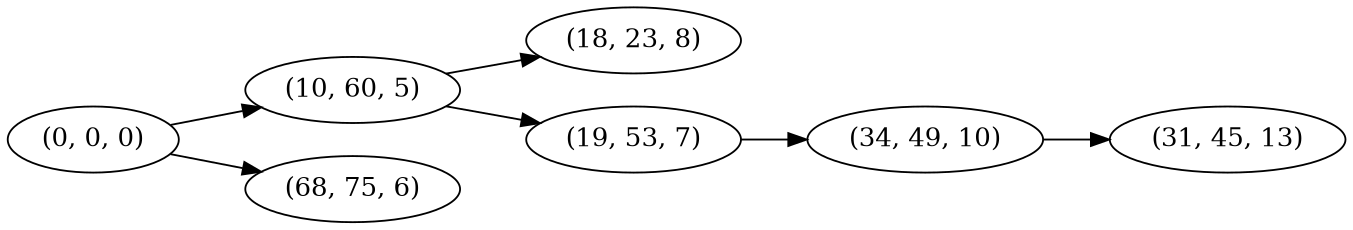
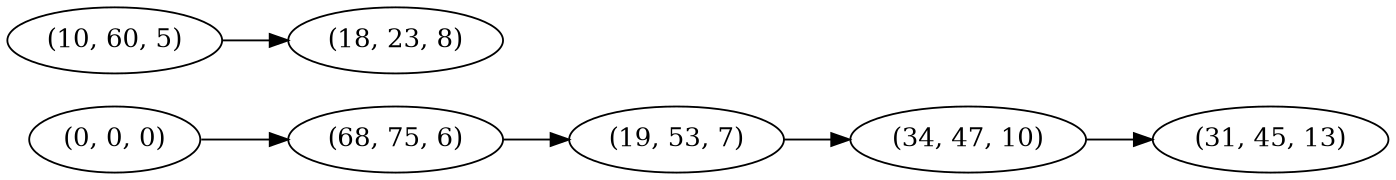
(484, 113) -> (527, 140)
(207, 118) -> none
(925, 140) -> (968, 140)
